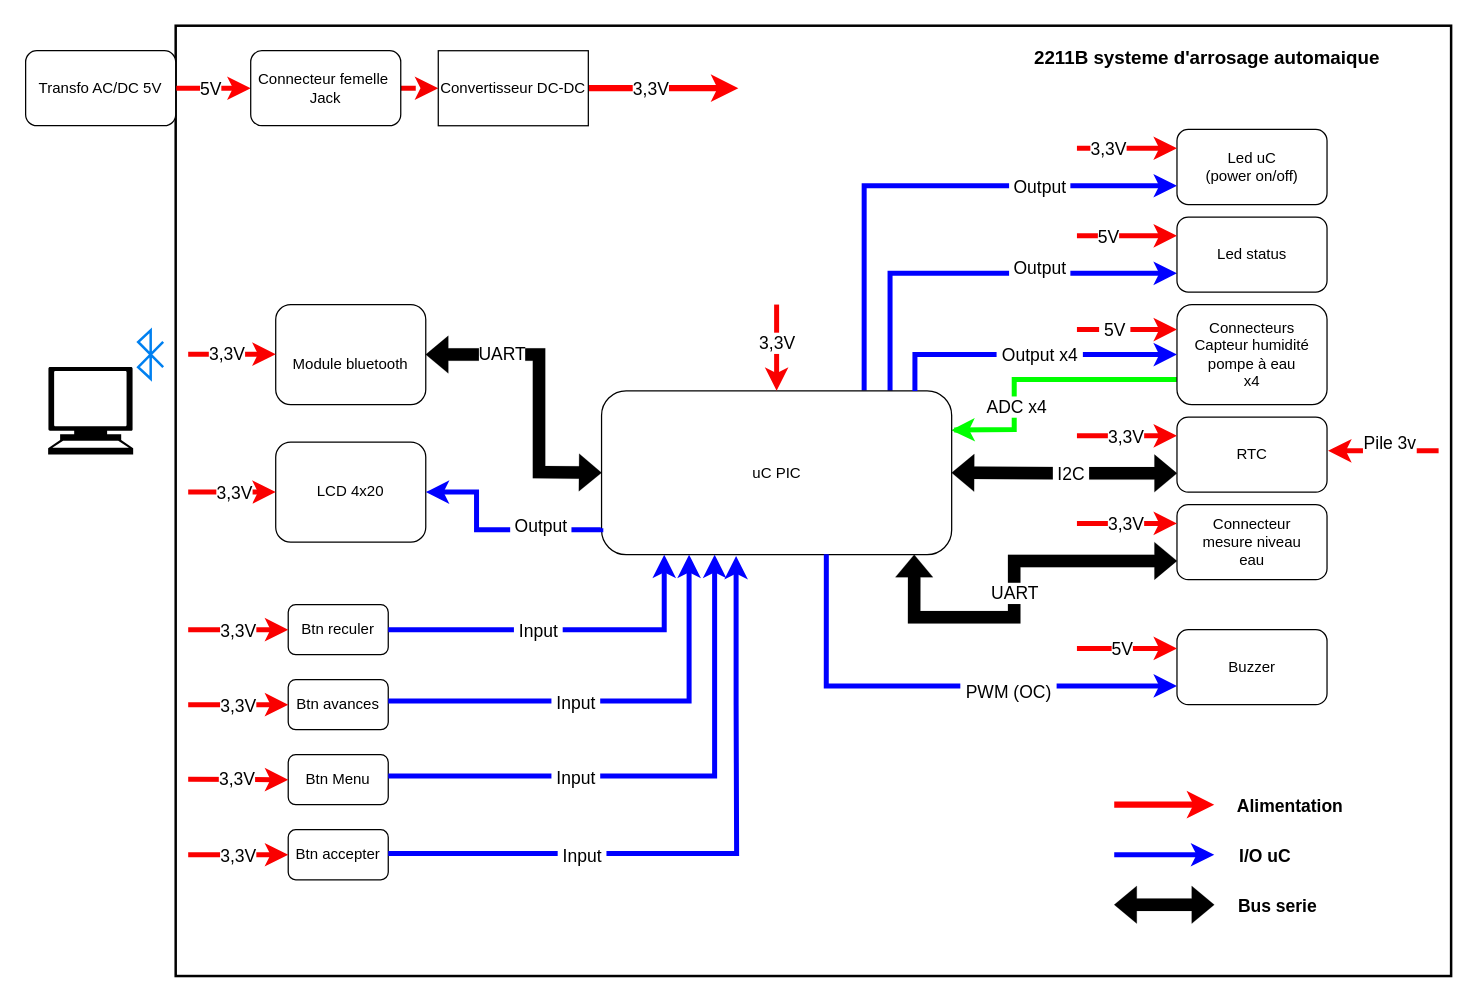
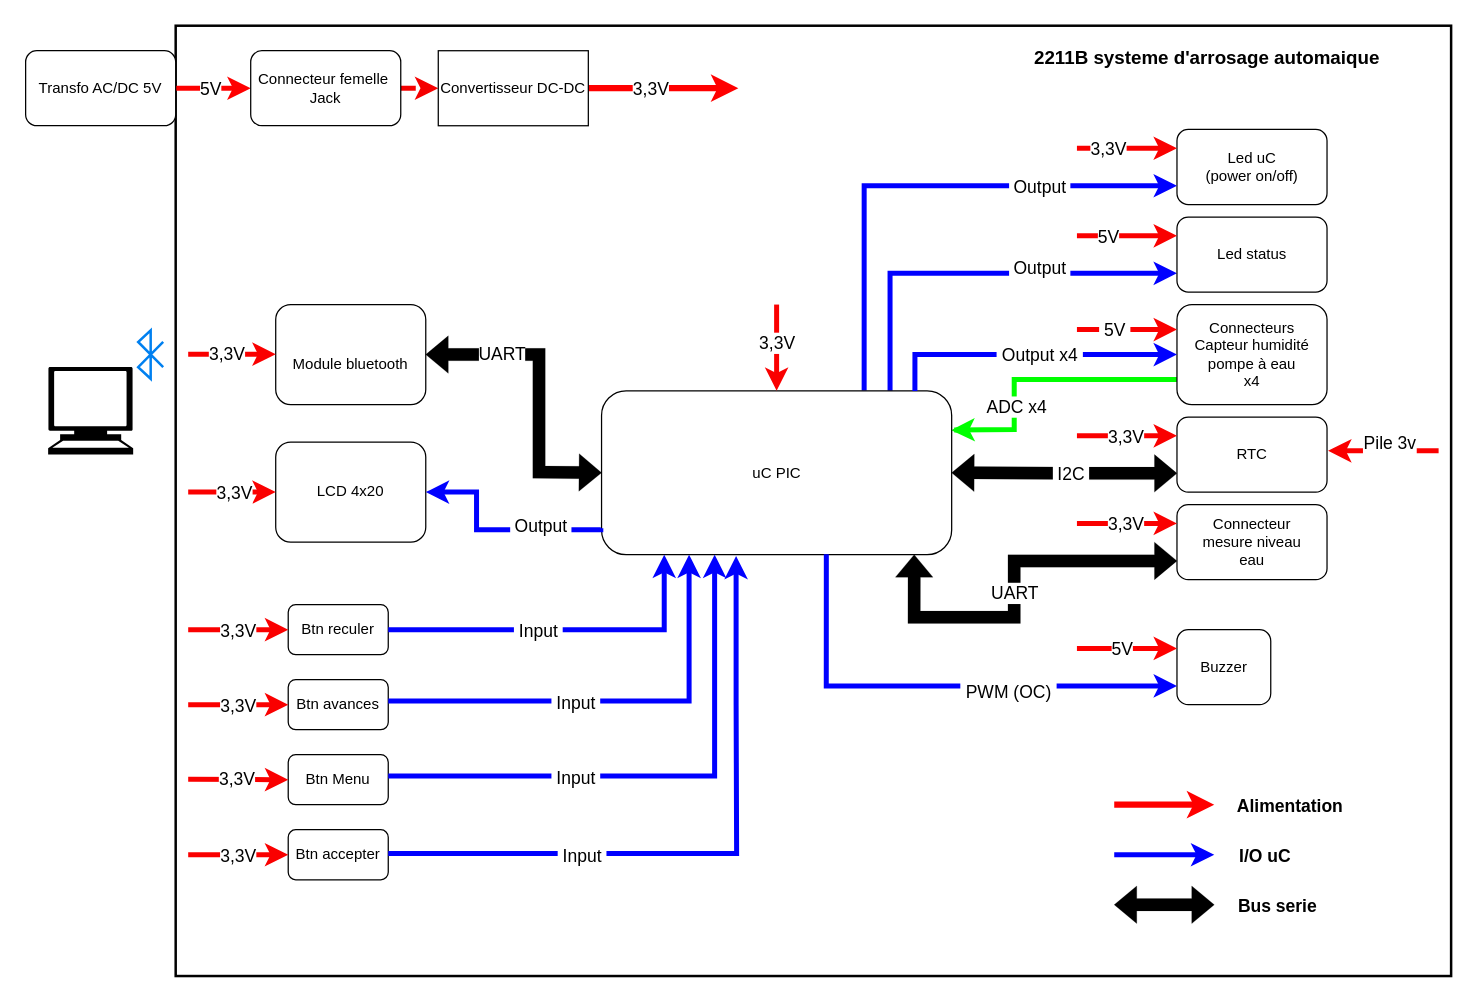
(1252, 667) -> (1223, 667)
